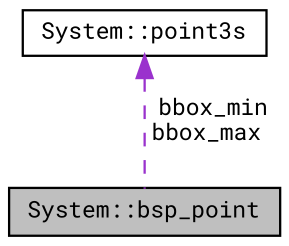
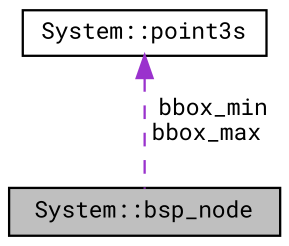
(145, 212) -> (145, 212)
